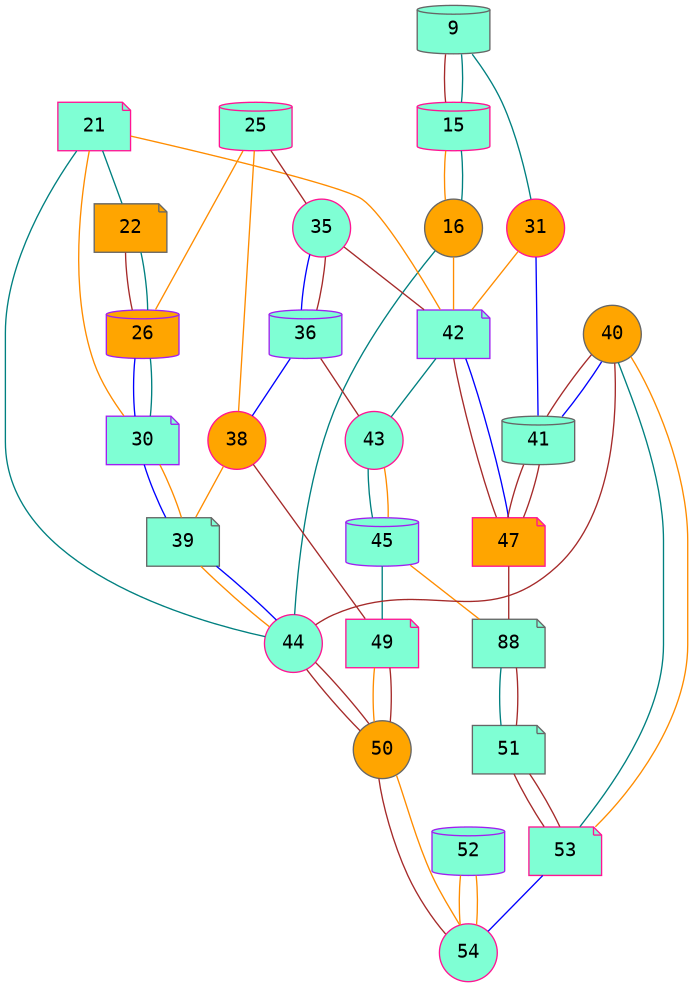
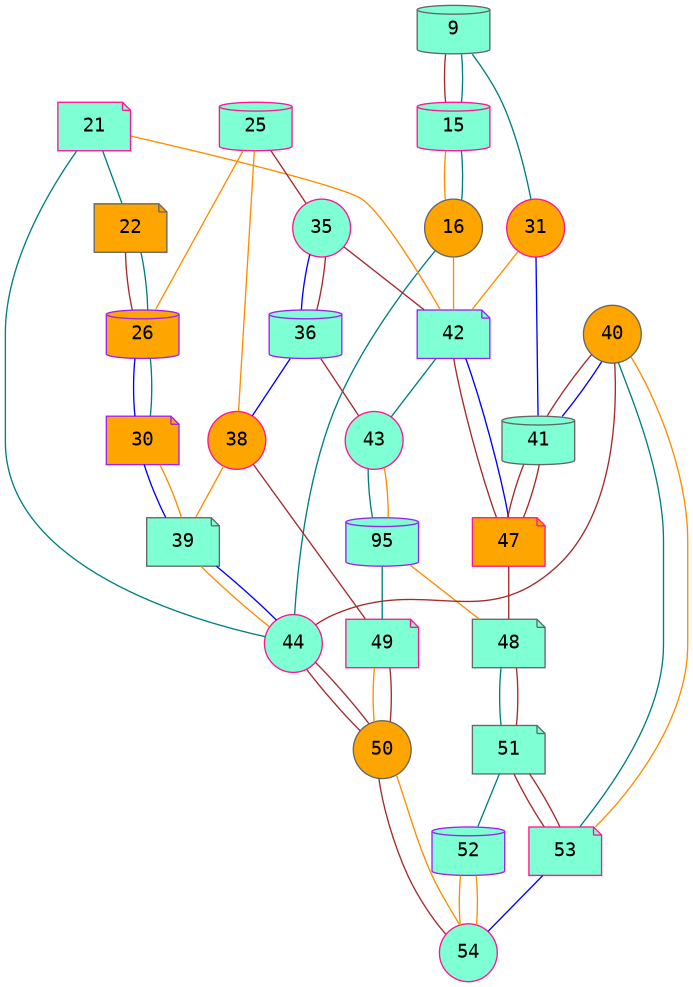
(80, 288) -> none
(143, 440) -> (143, 440)
(382, 542) -> (382, 542)
(509, 643) -> (509, 643)
none -> (489, 800)
